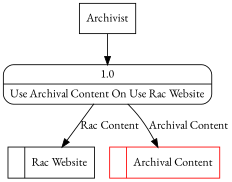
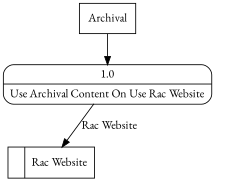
(108, 18) -> (108, 18)
(110, 126) -> (110, 126)
(165, 163) -> none
